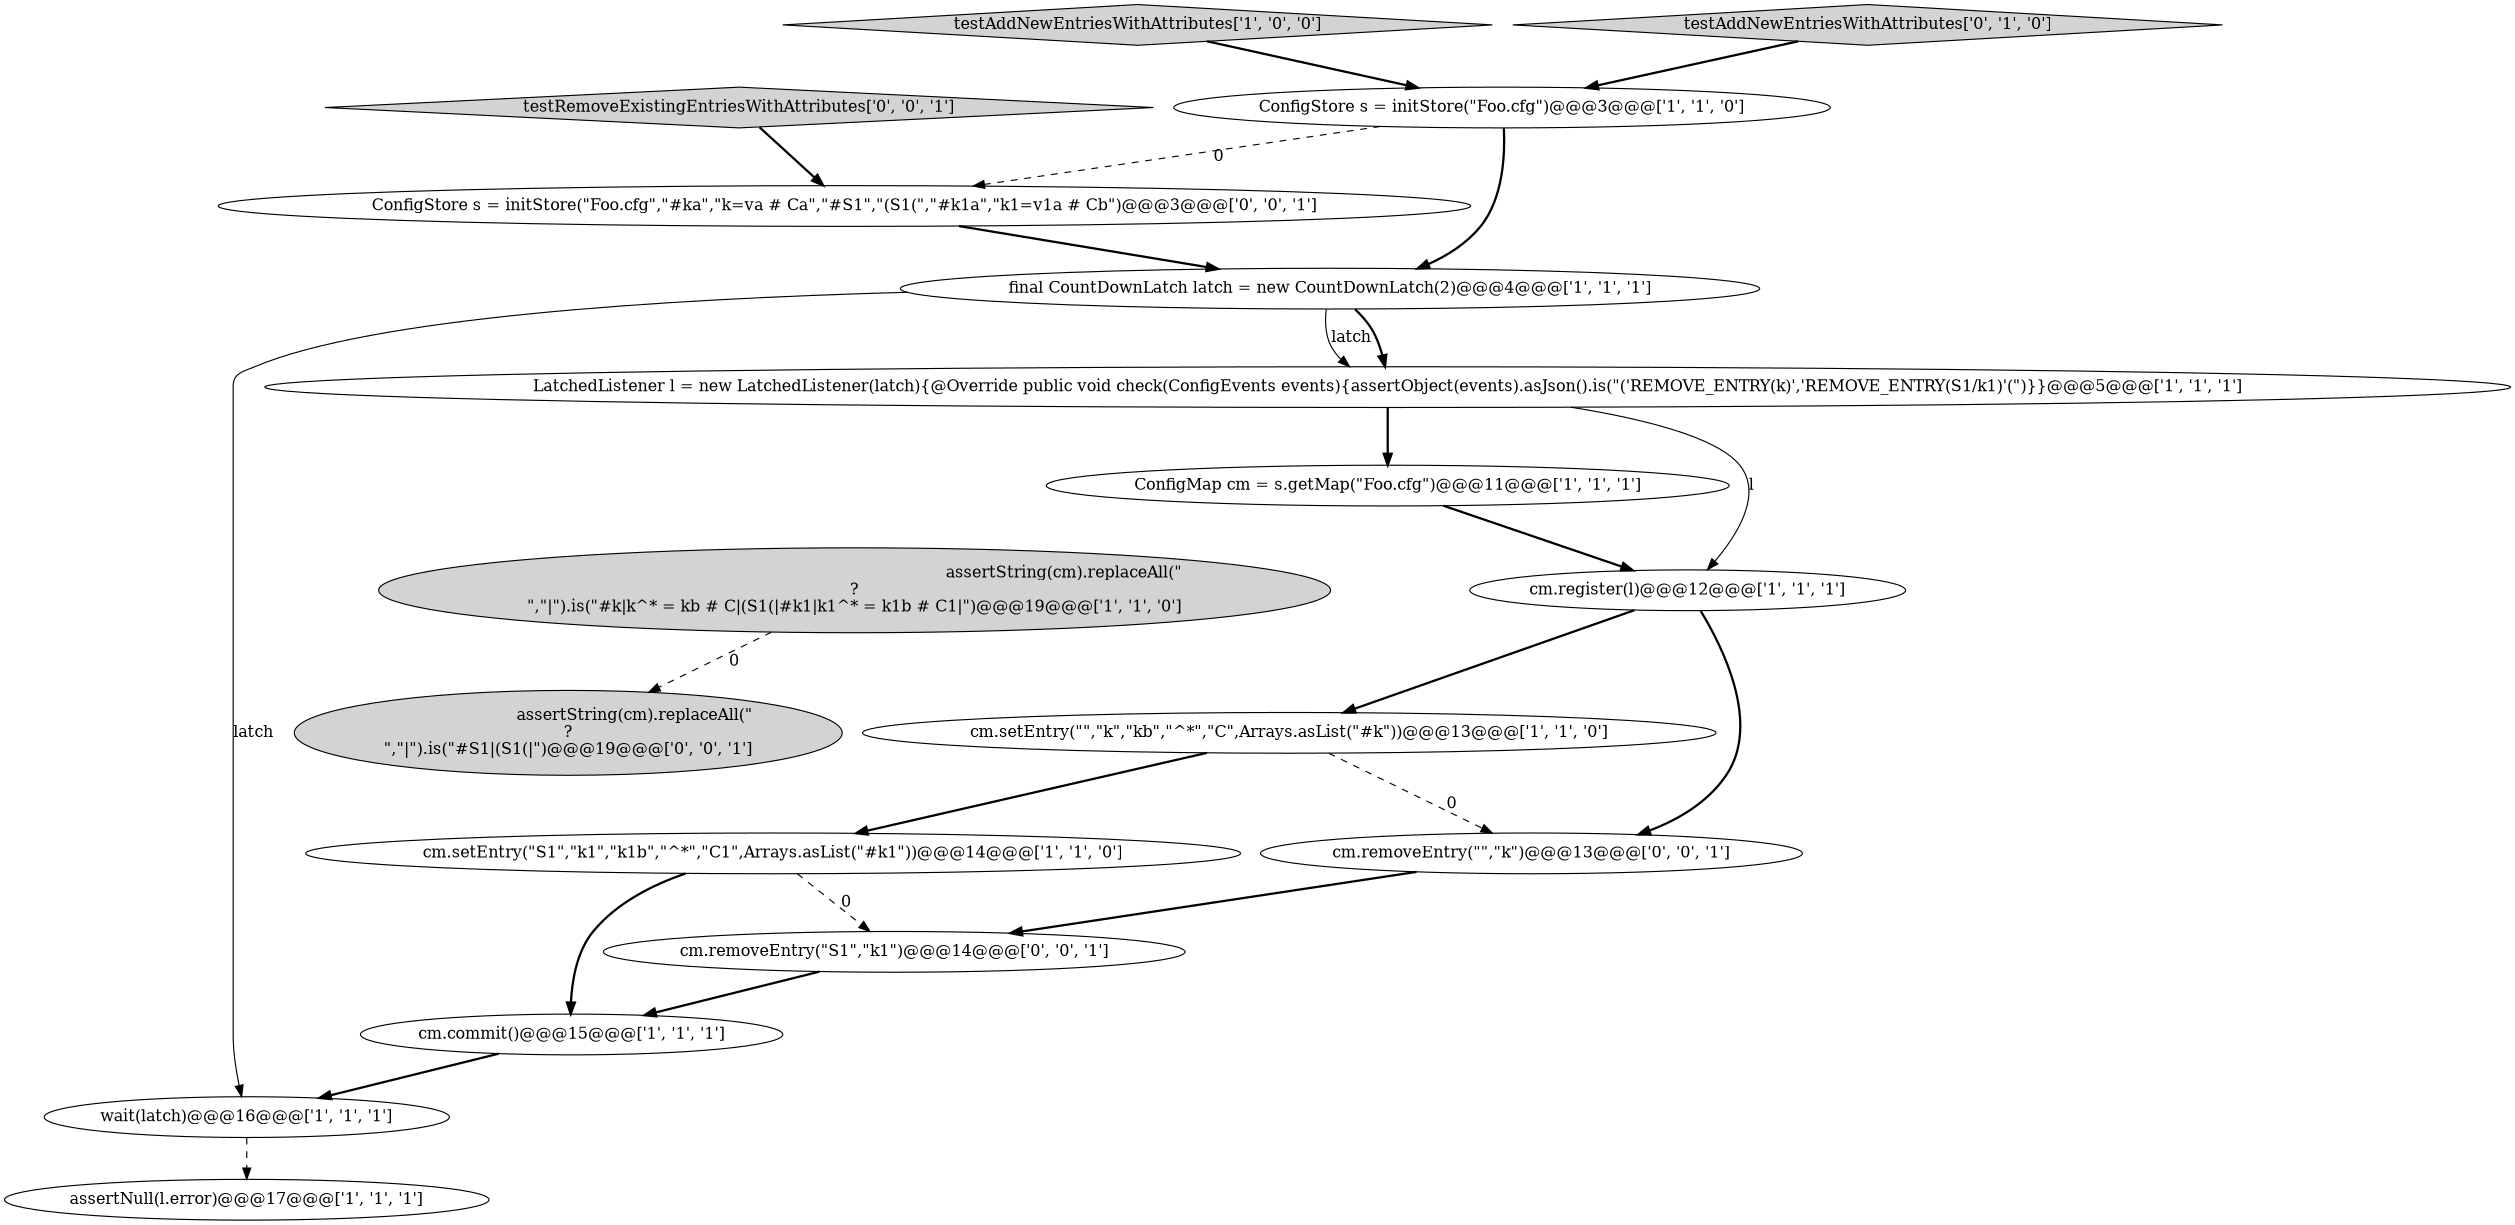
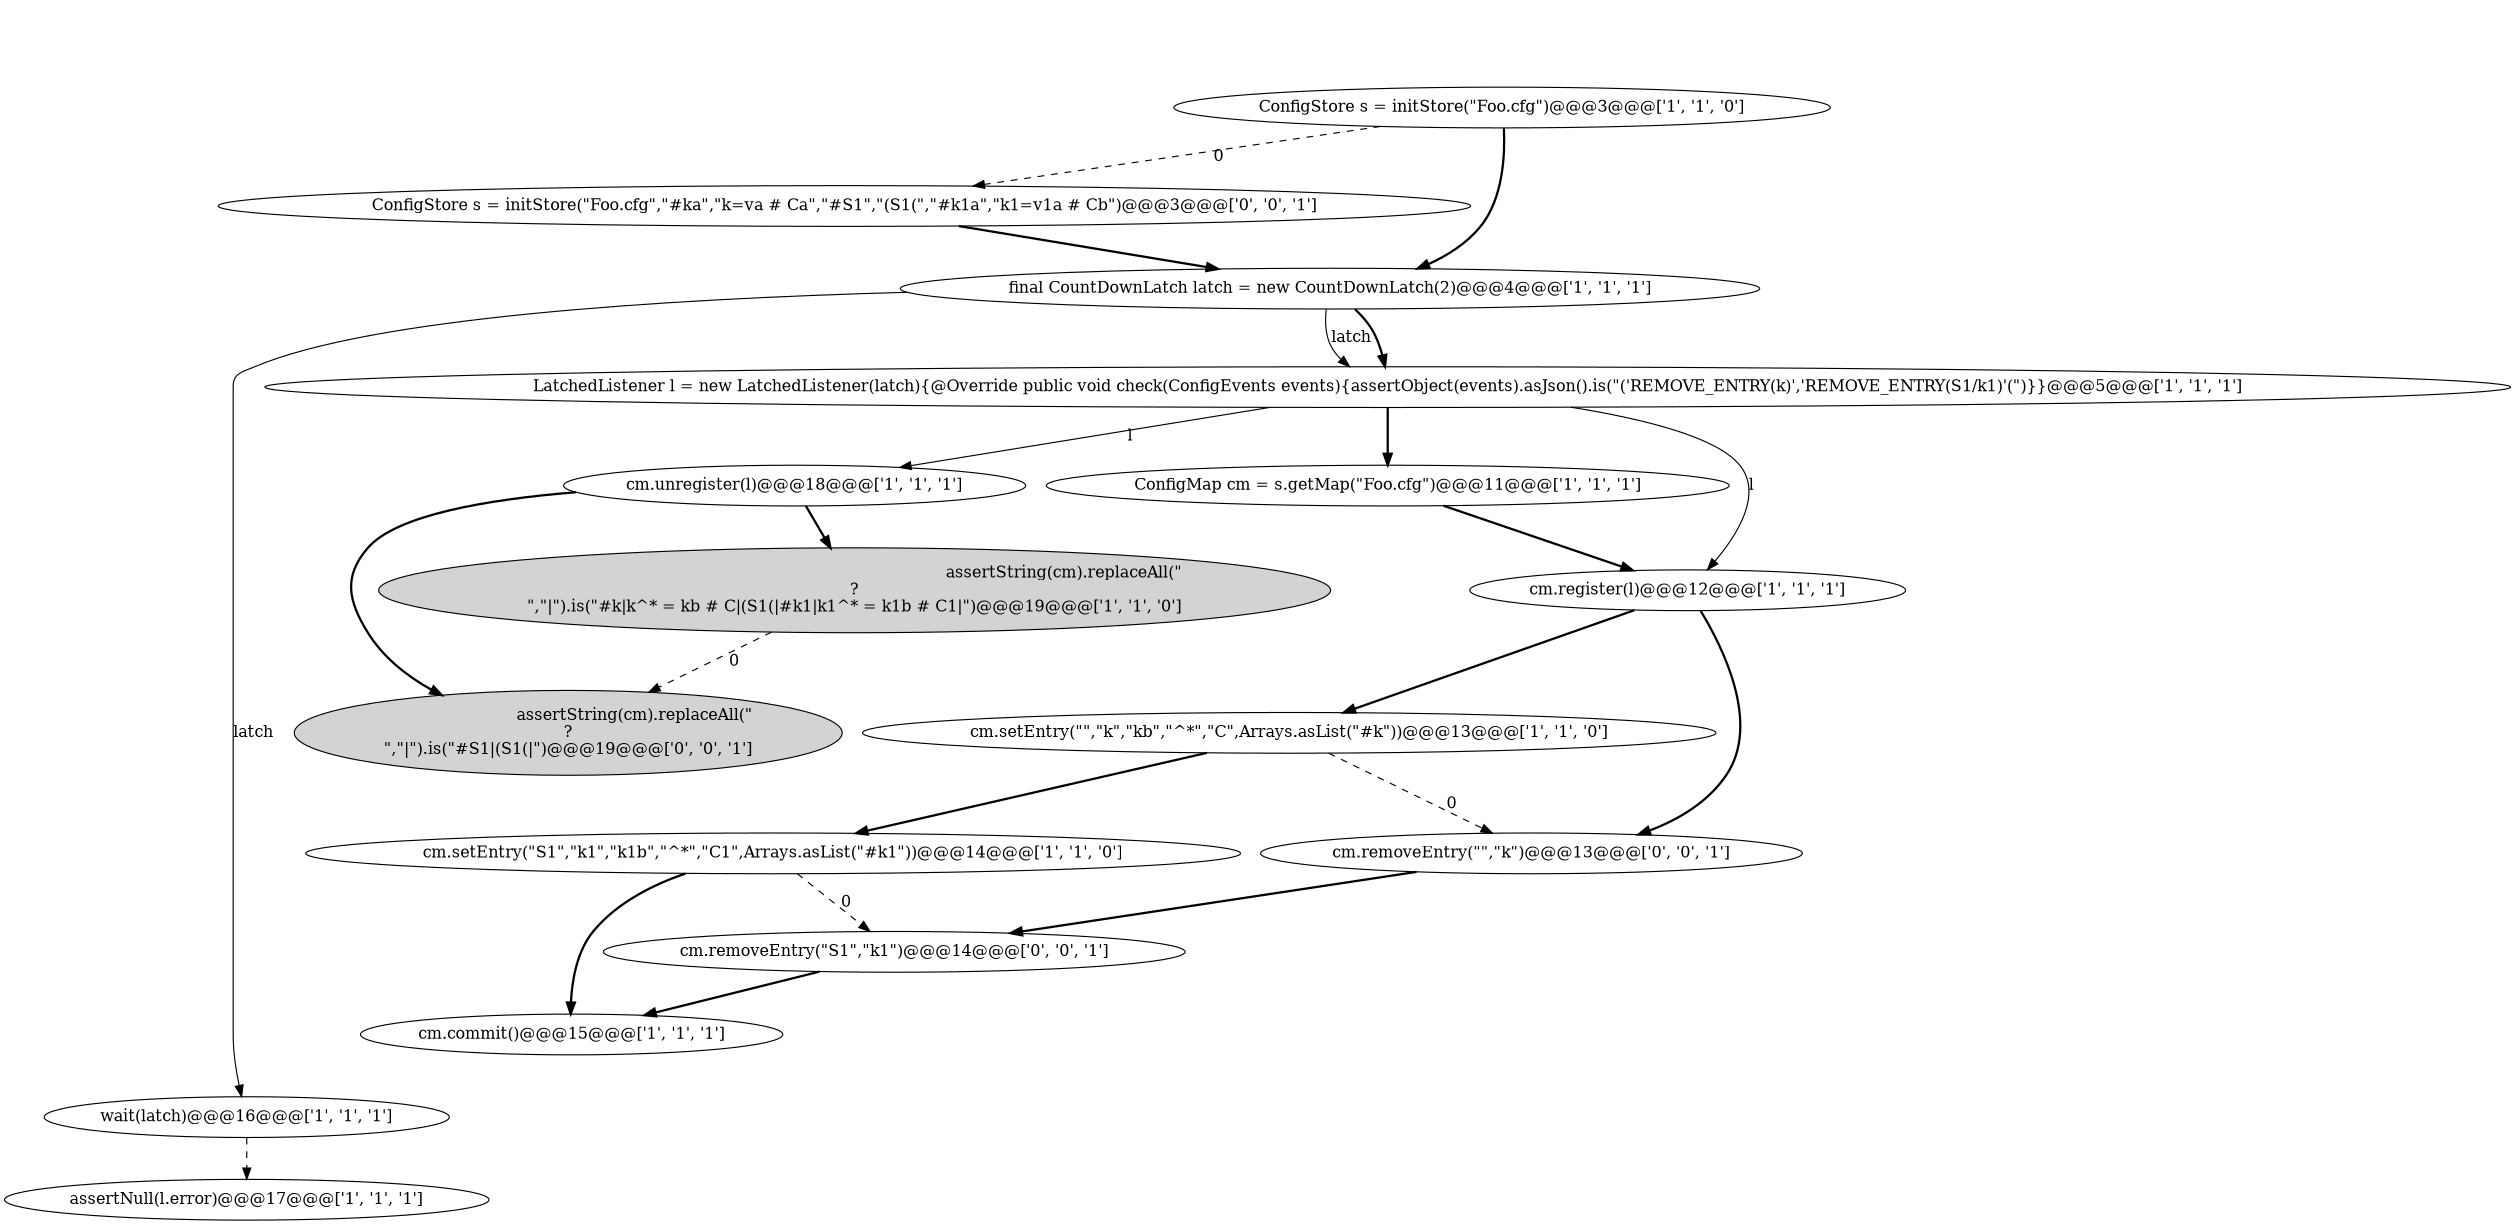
(1138, 25) -> none
(1868, 25) -> none
(739, 108) -> none
none -> (795, 486)
(415, 1074) -> none
